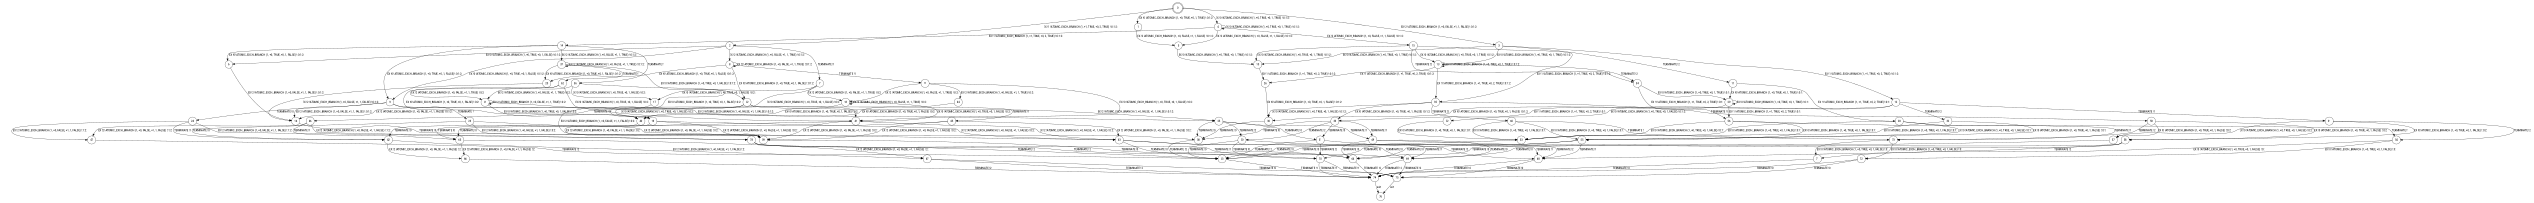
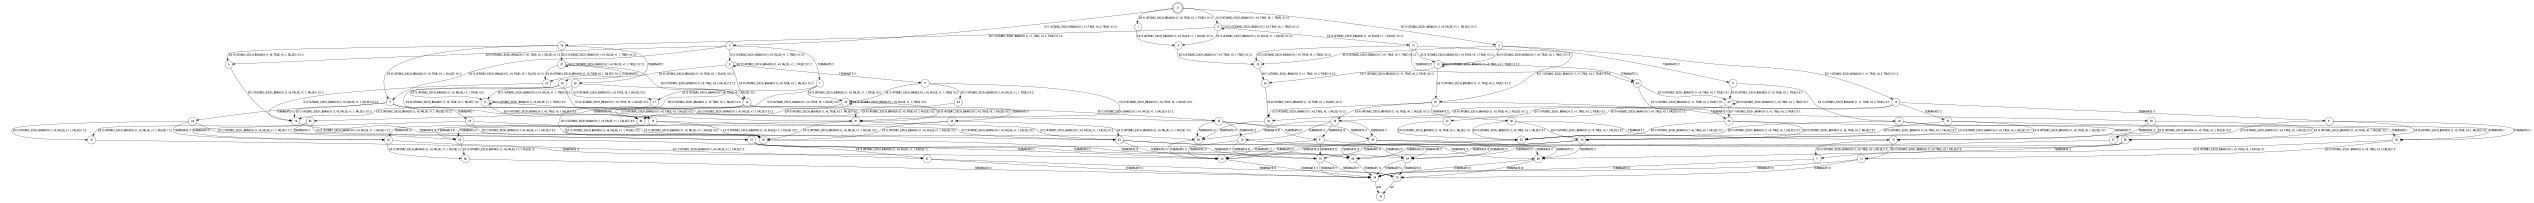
none -> (2312, 126)
